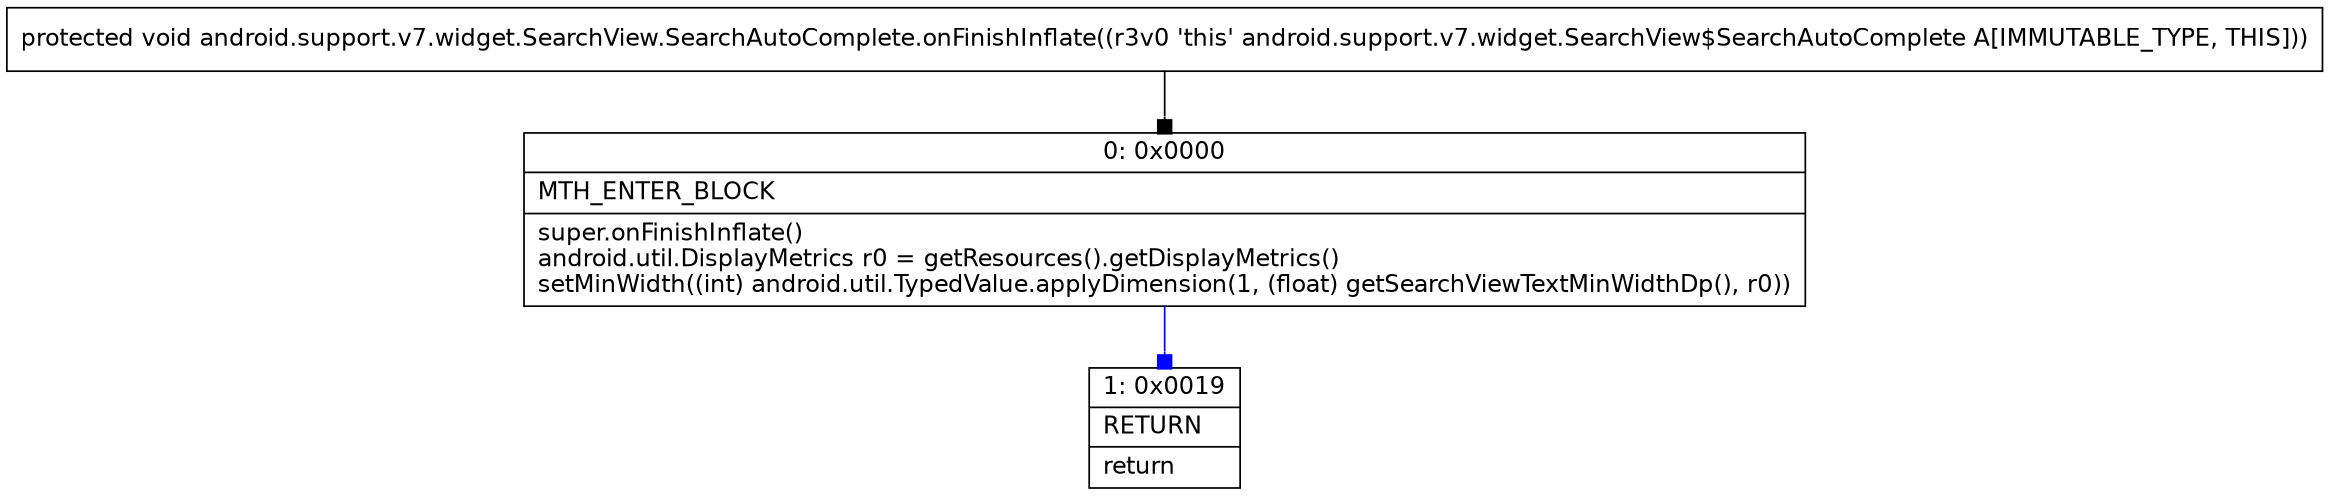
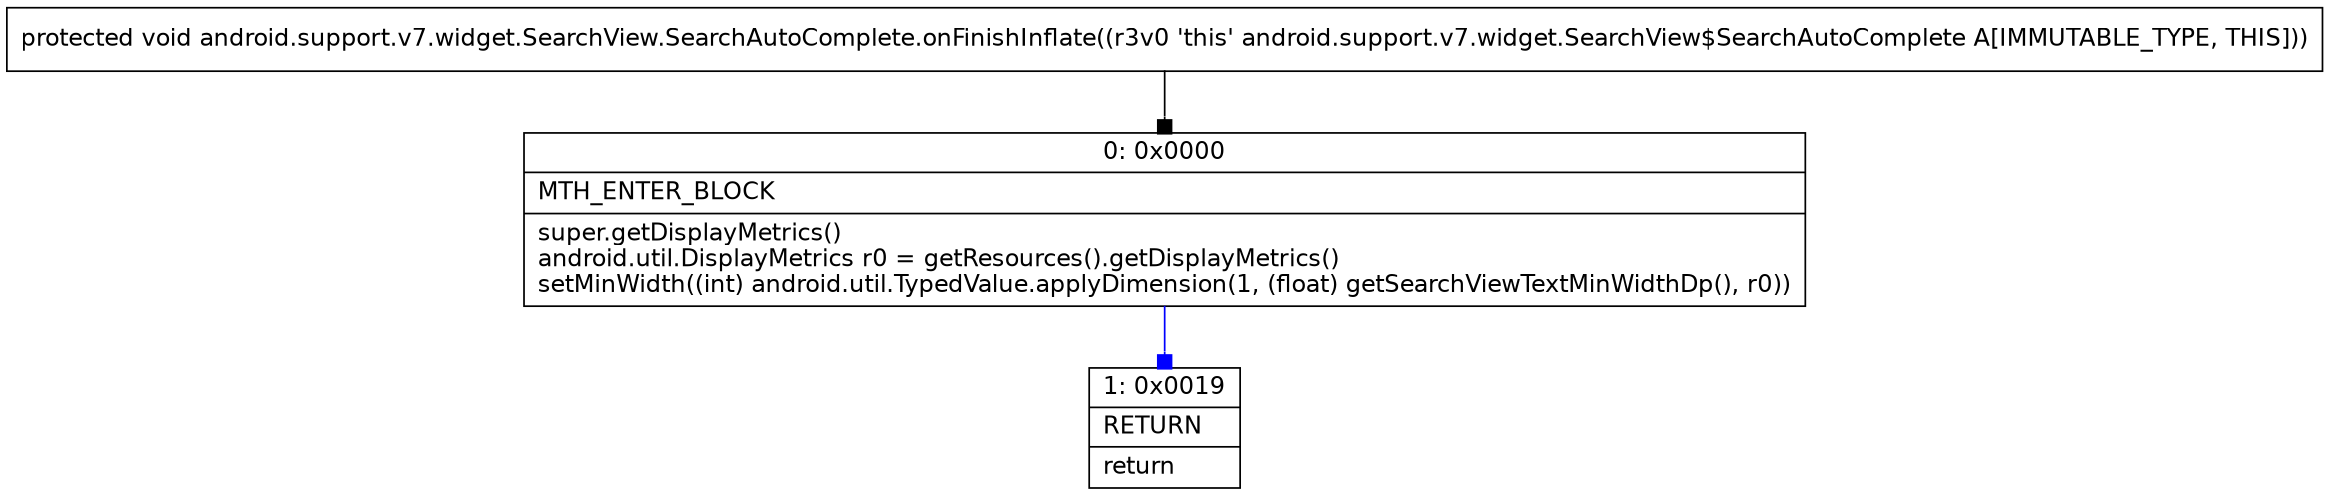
(671, 233) -> (690, 233)
